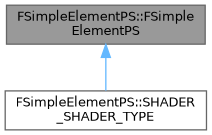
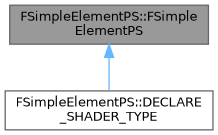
(106, 110) -> (109, 110)
